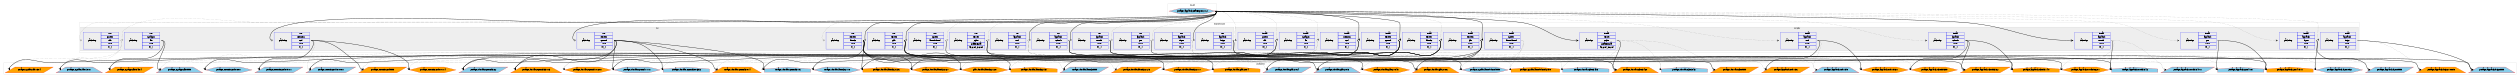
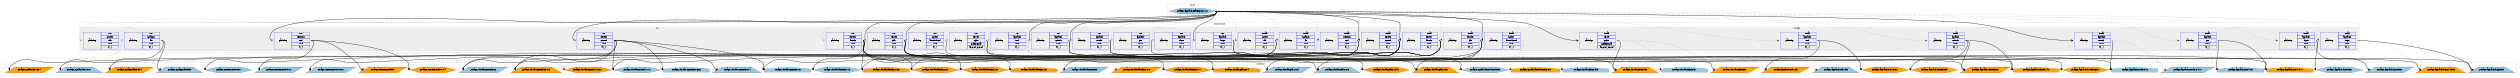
(737, 70) -> (737, 70)
(985, 70) -> (985, 70)
